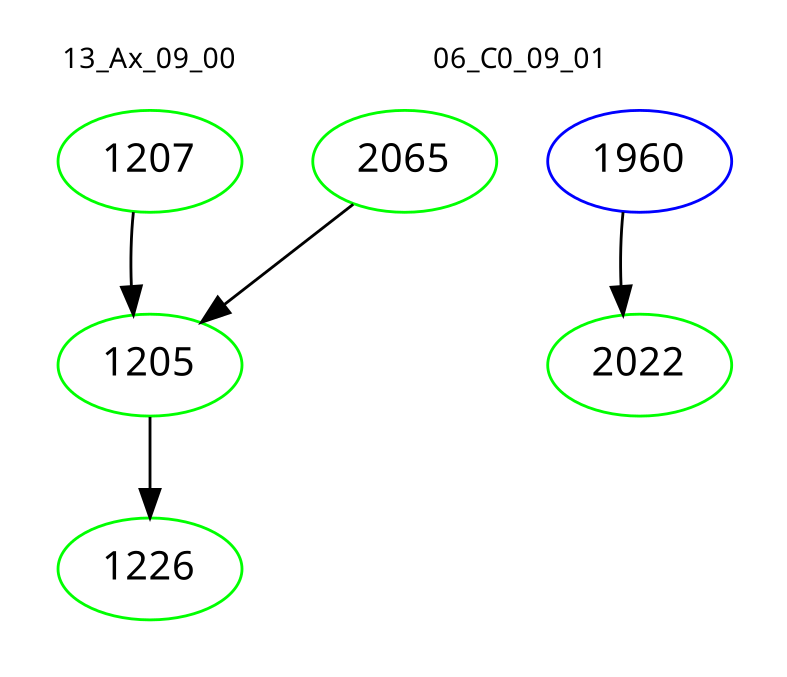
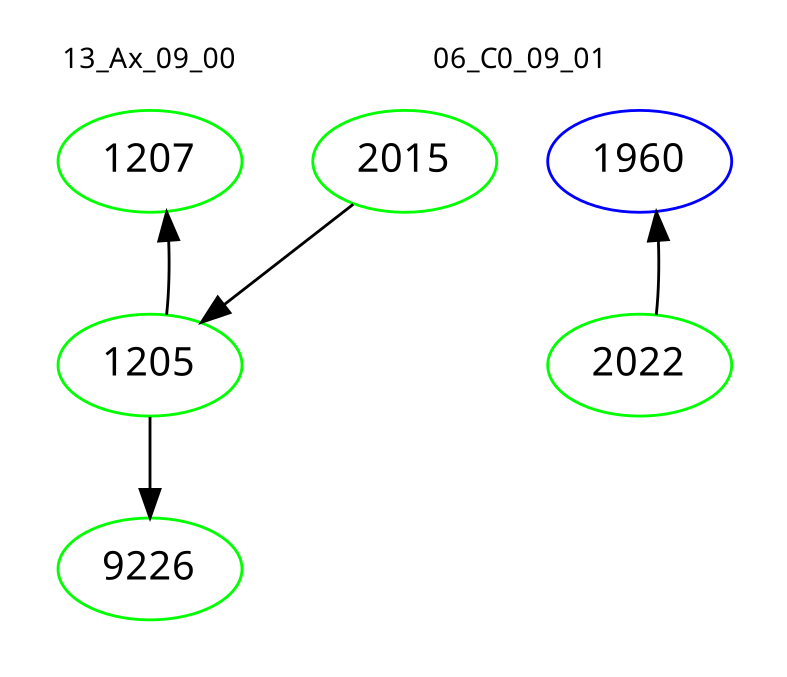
(405, 161) -> (405, 161)
(131, 249) -> (169, 278)
(621, 249) -> (659, 278)
(150, 569) -> (150, 569)
